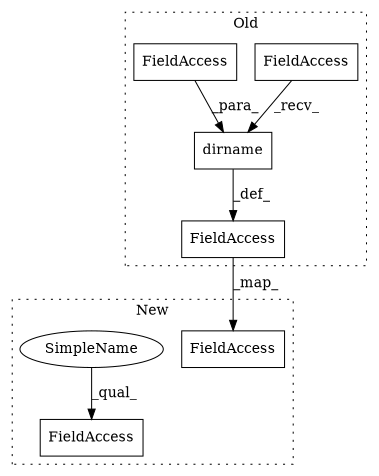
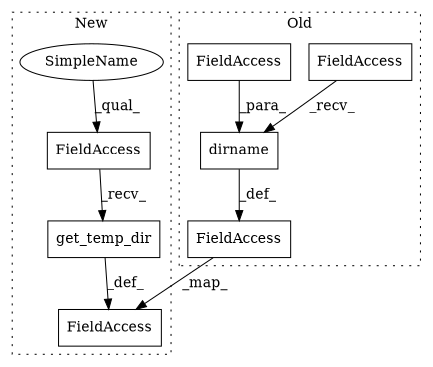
none -> (104, 239)
